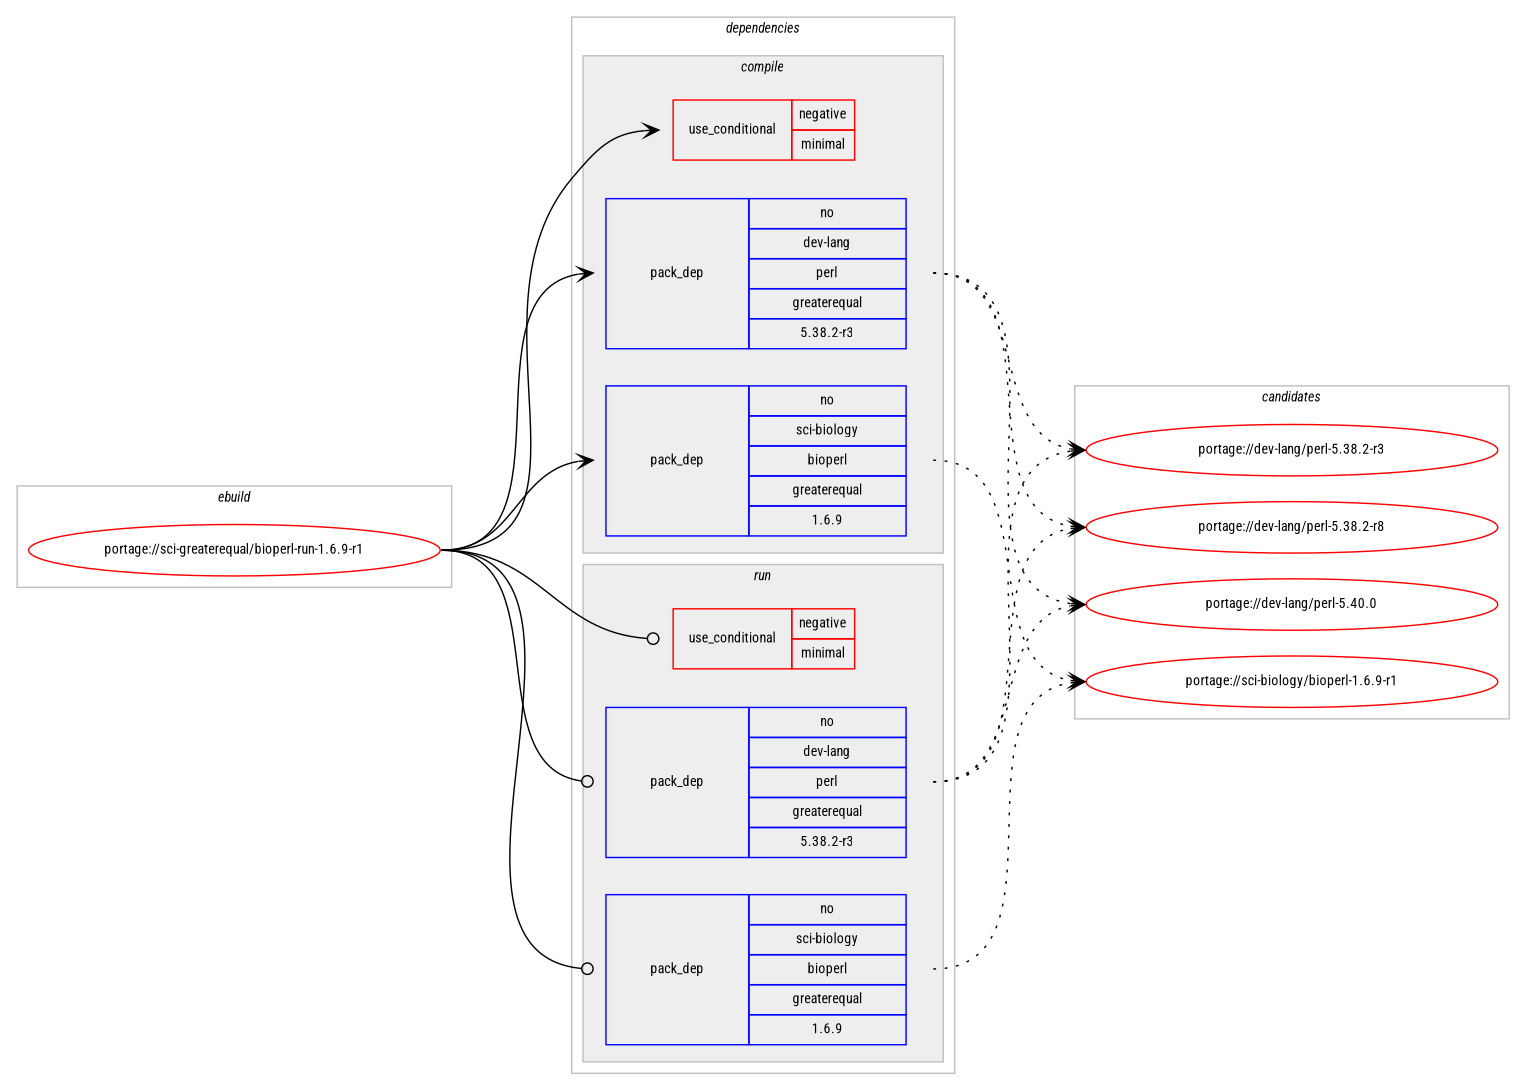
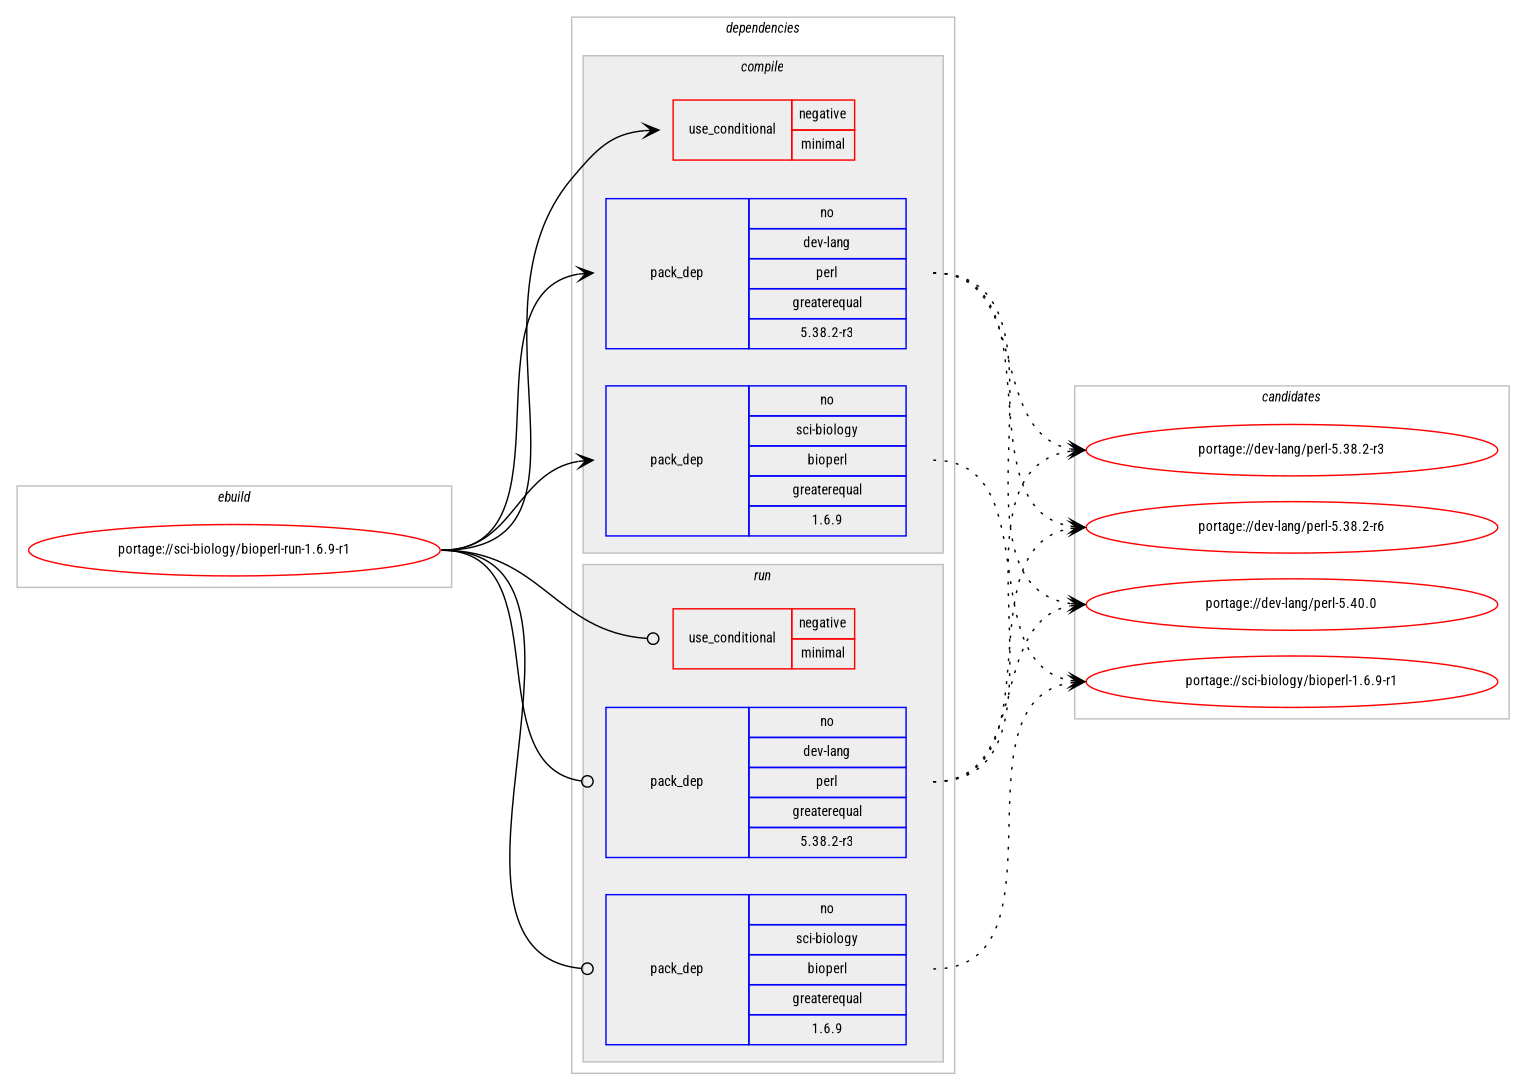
(1292, 527) -> (1292, 527)
(234, 550) -> (234, 550)
